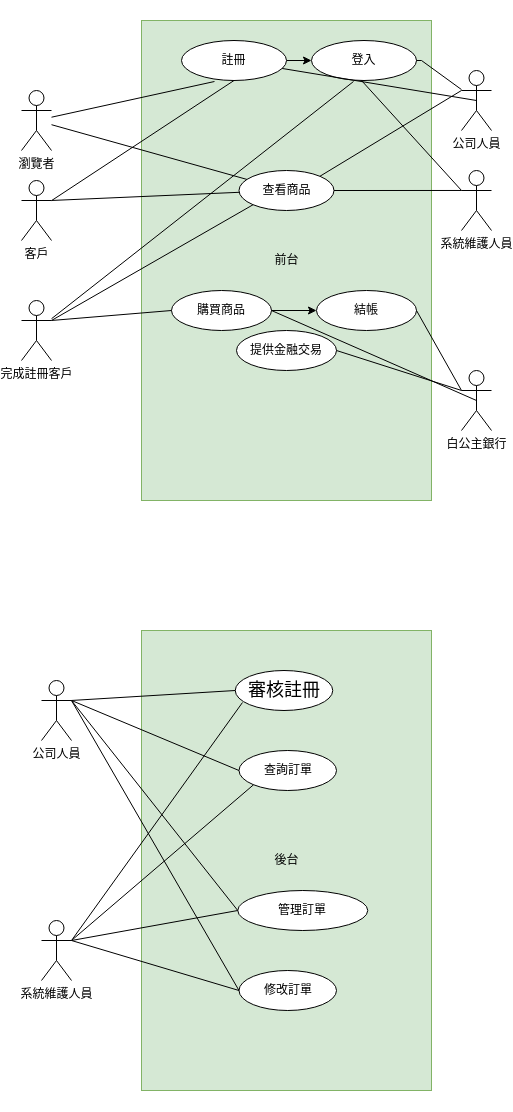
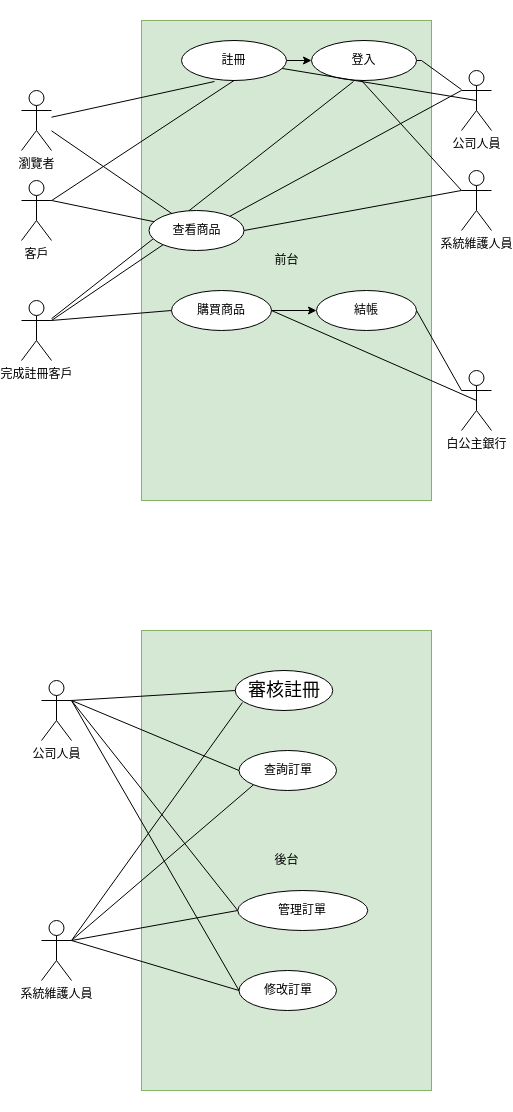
(287, 191) -> (197, 231)
(287, 351) -> none
(380, 365) -> none
